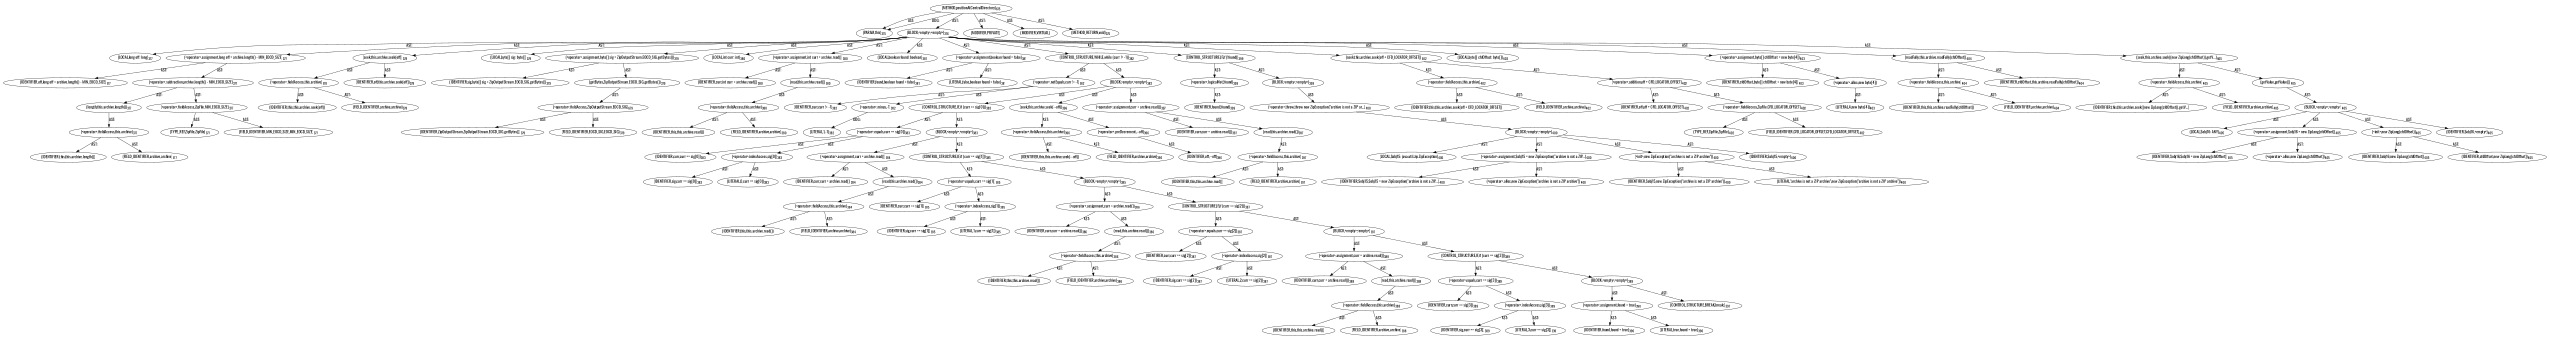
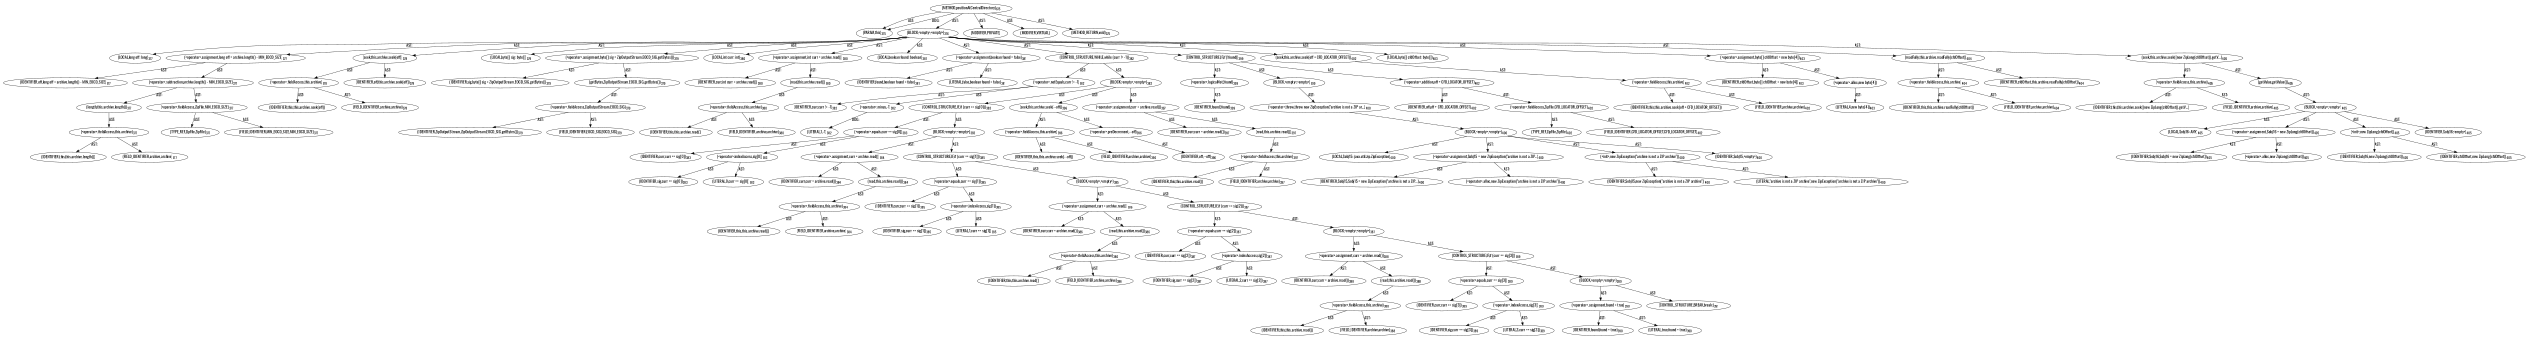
(1517, 70) -> (1320, 72)
(631, 107) -> (628, 107)
